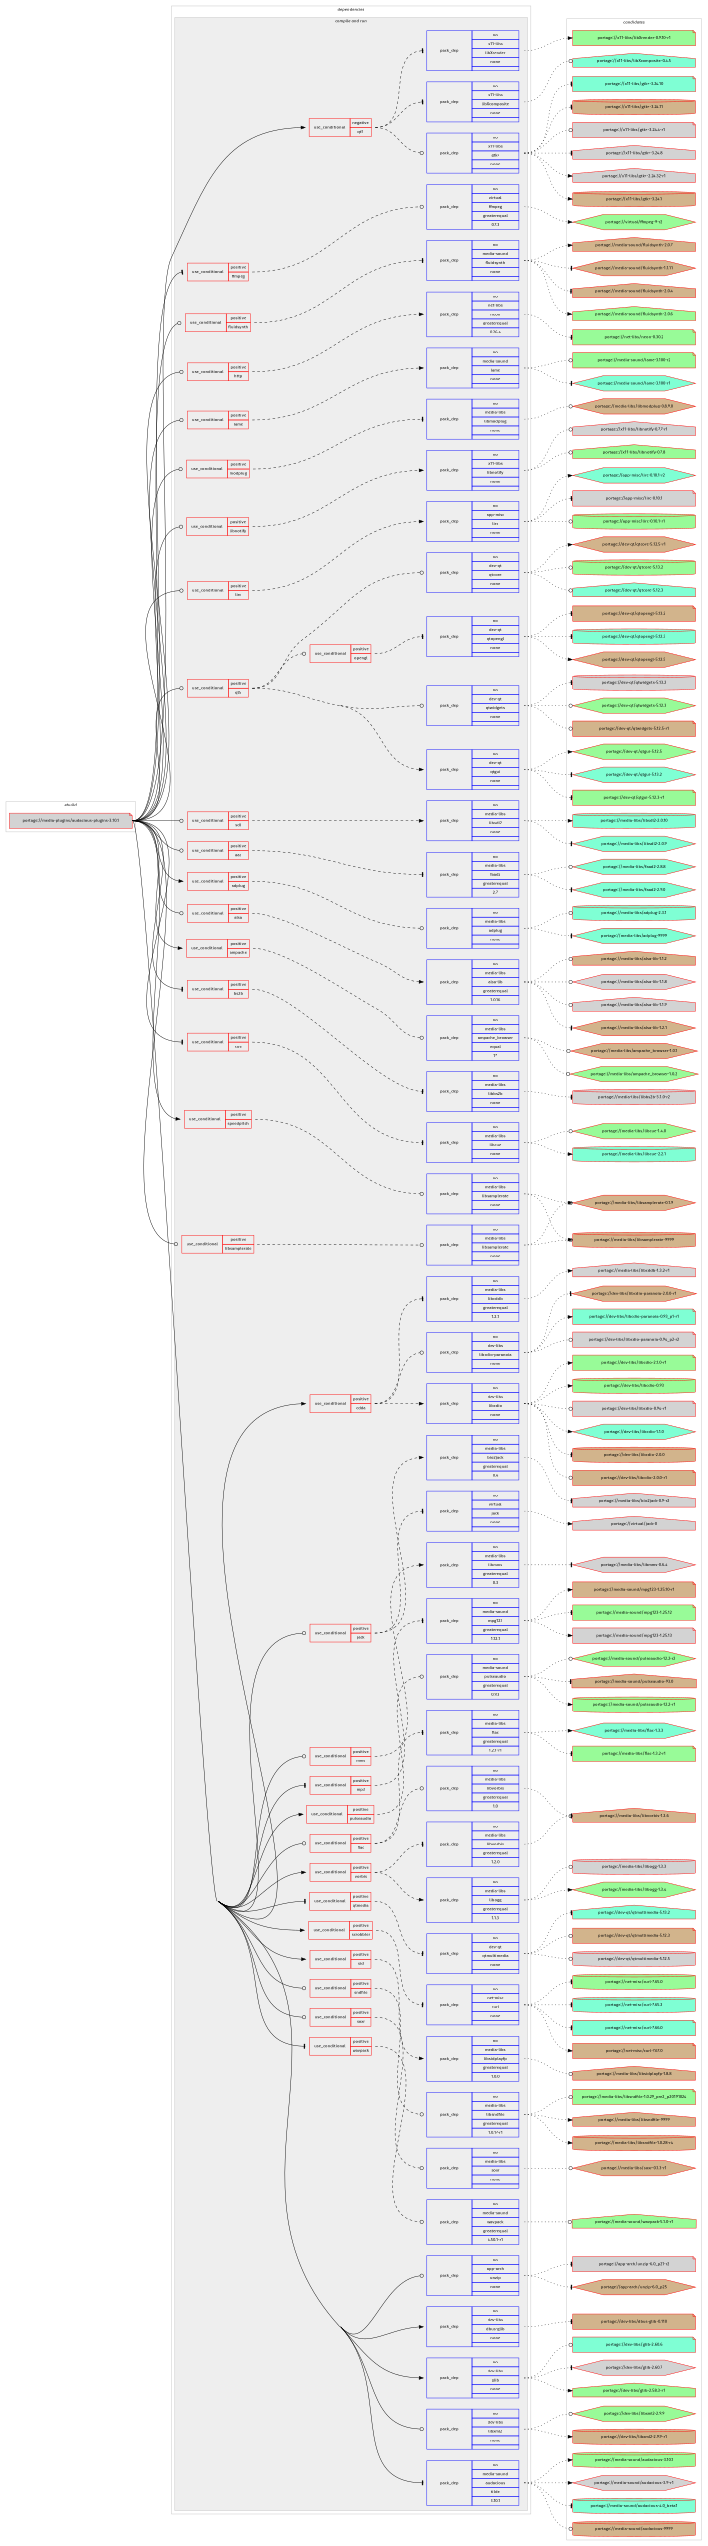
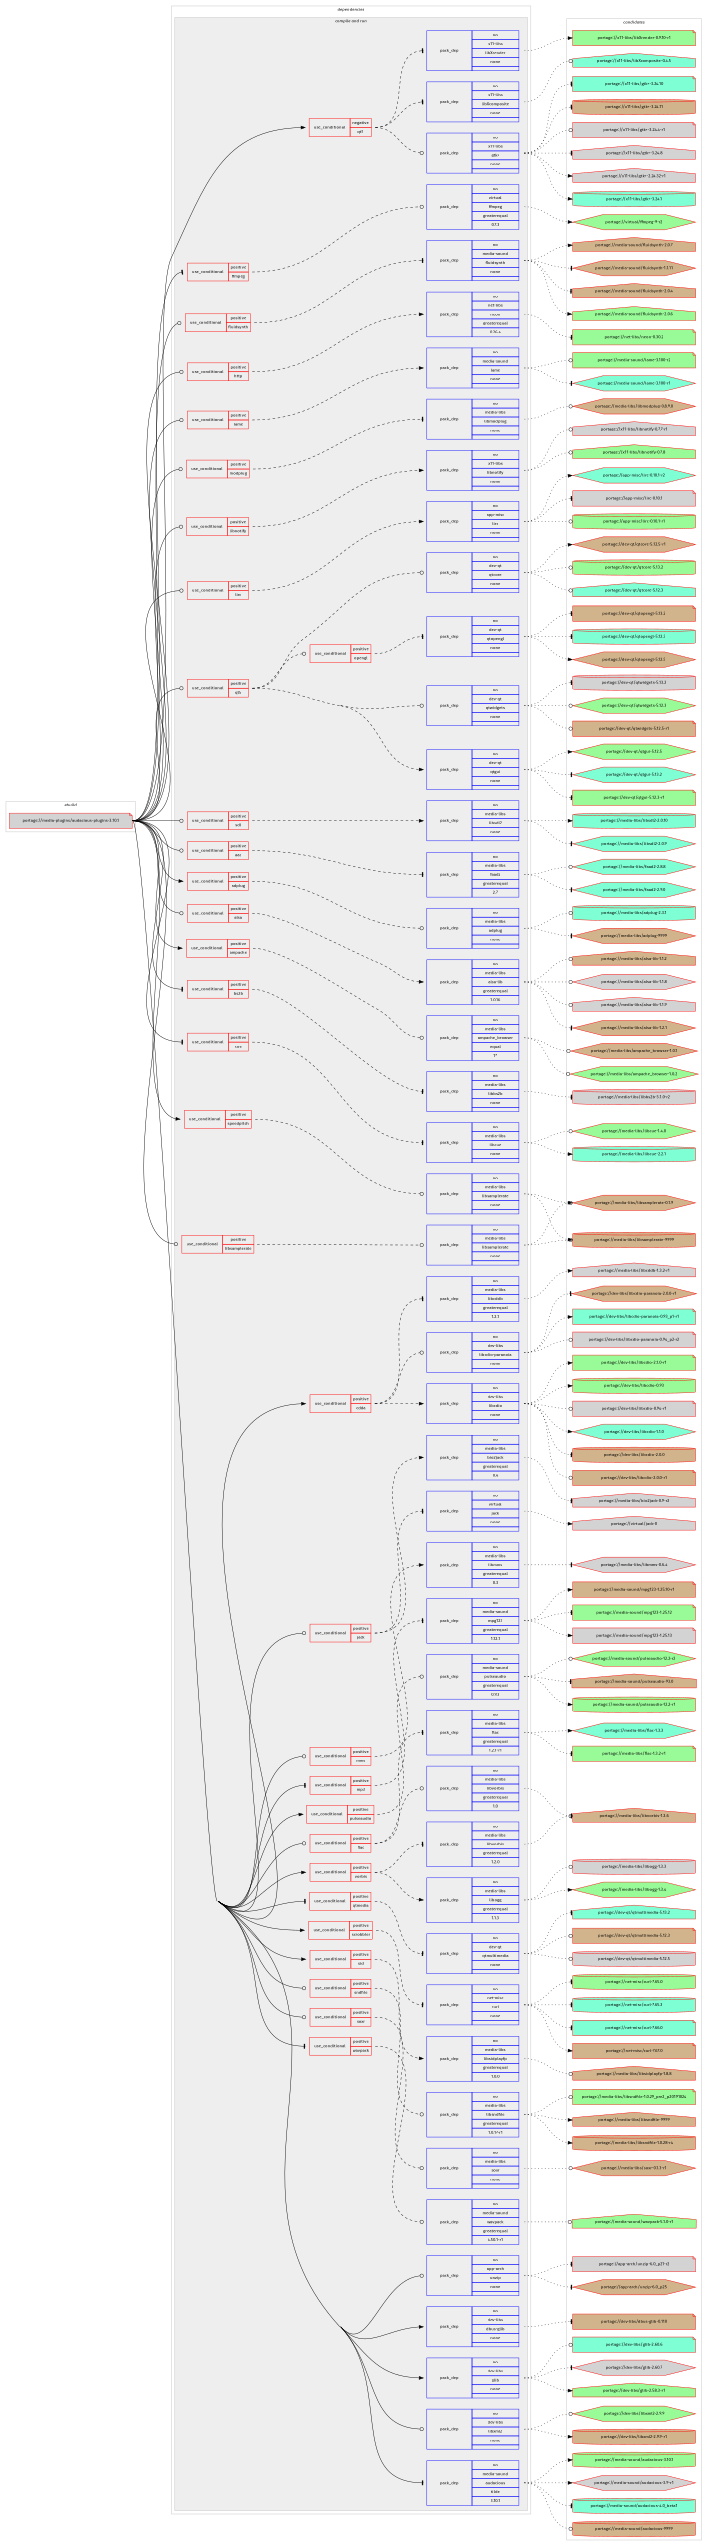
(634, 199) -> (634, 199)
(634, 936) -> (634, 936)
